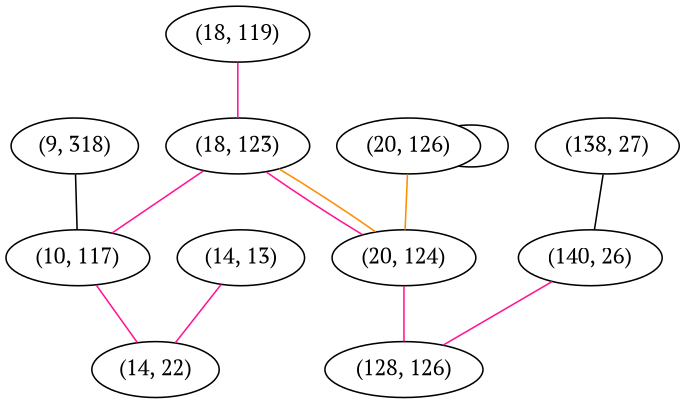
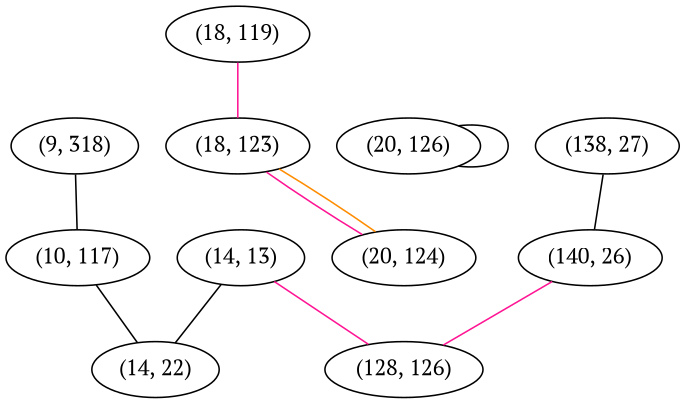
(158, 202) -> none
(406, 202) -> none
(117, 314) -> (117, 314)
(198, 314) -> (198, 314)
(404, 314) -> (321, 313)
